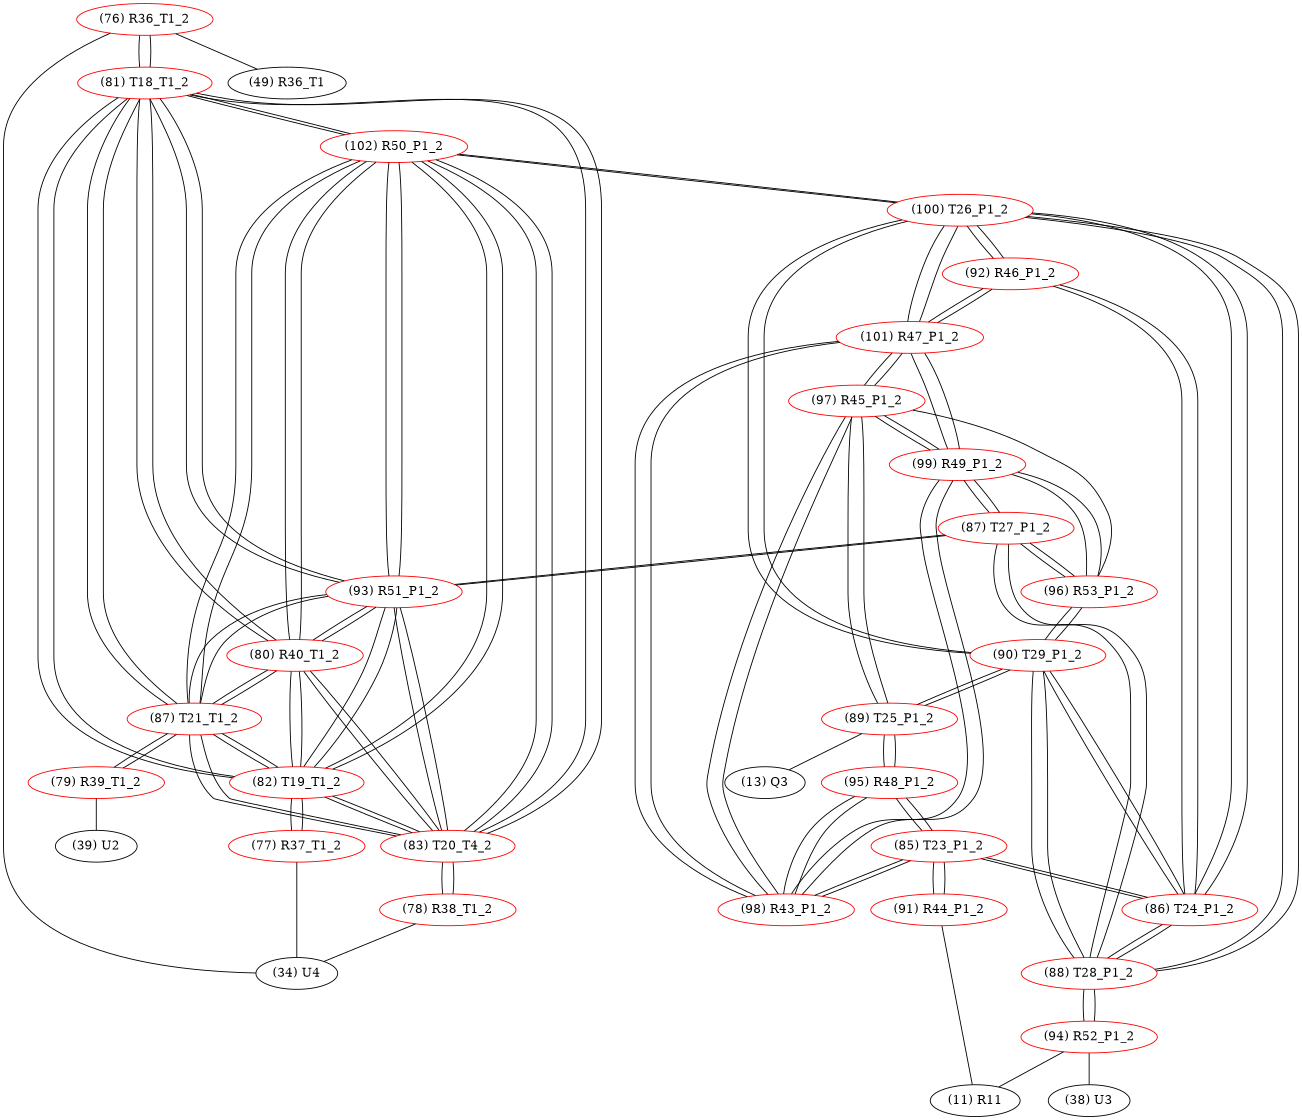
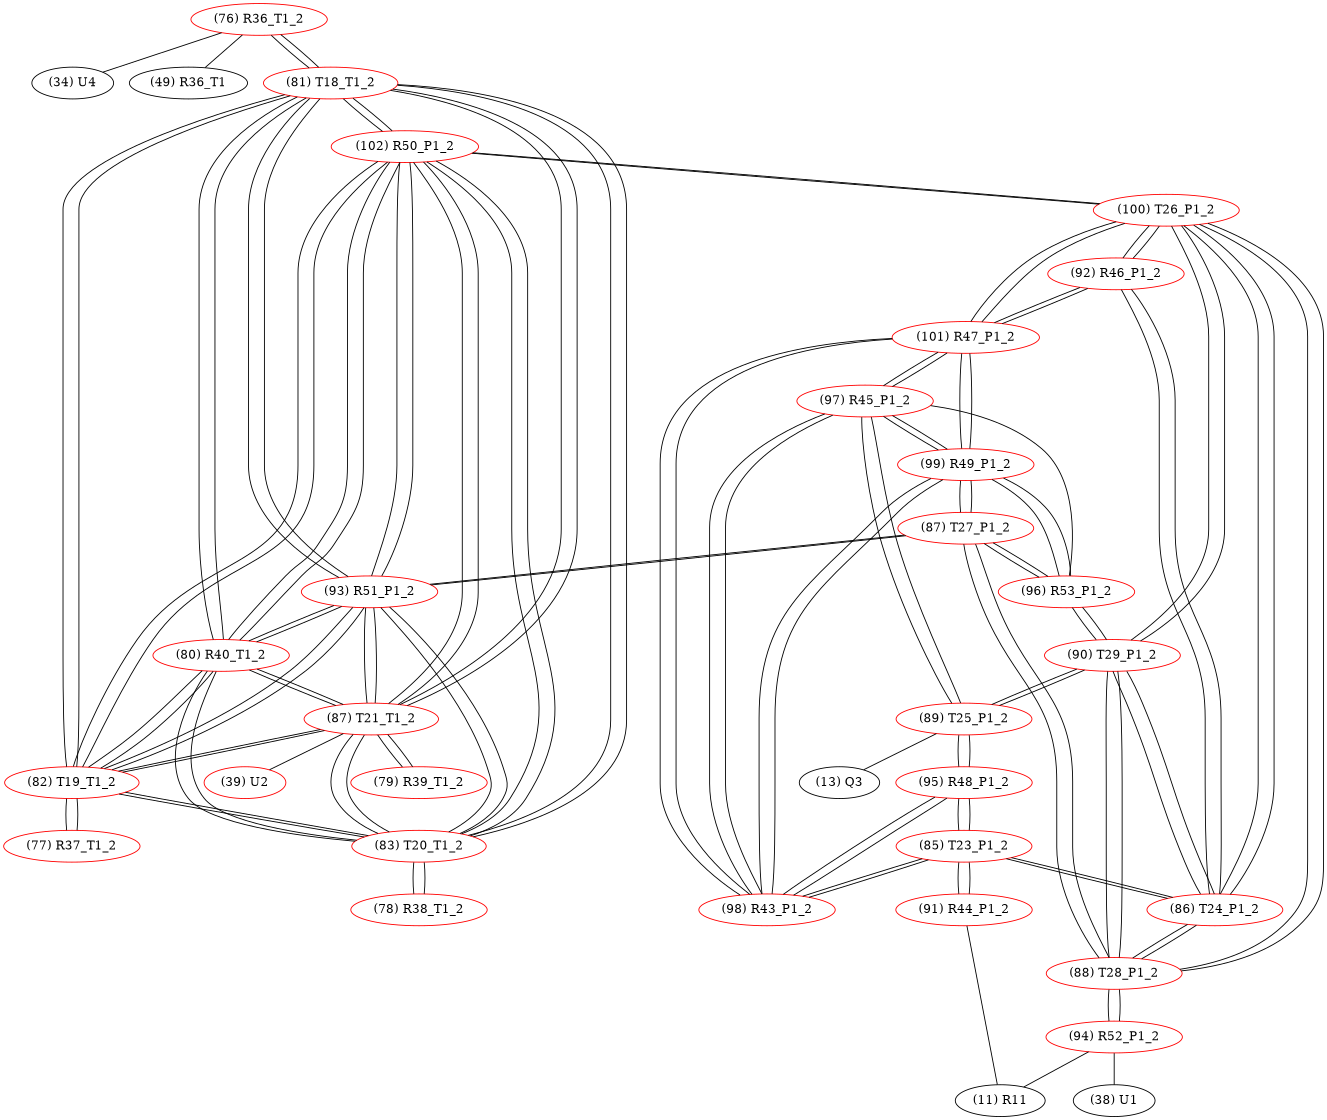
(96, 815) -> (306, 752)
(96, 846) -> (245, 783)
(448, 846) -> (419, 846)
(297, 910) -> none
(370, 943) -> none
(1089, 1101) -> (1114, 1101)
